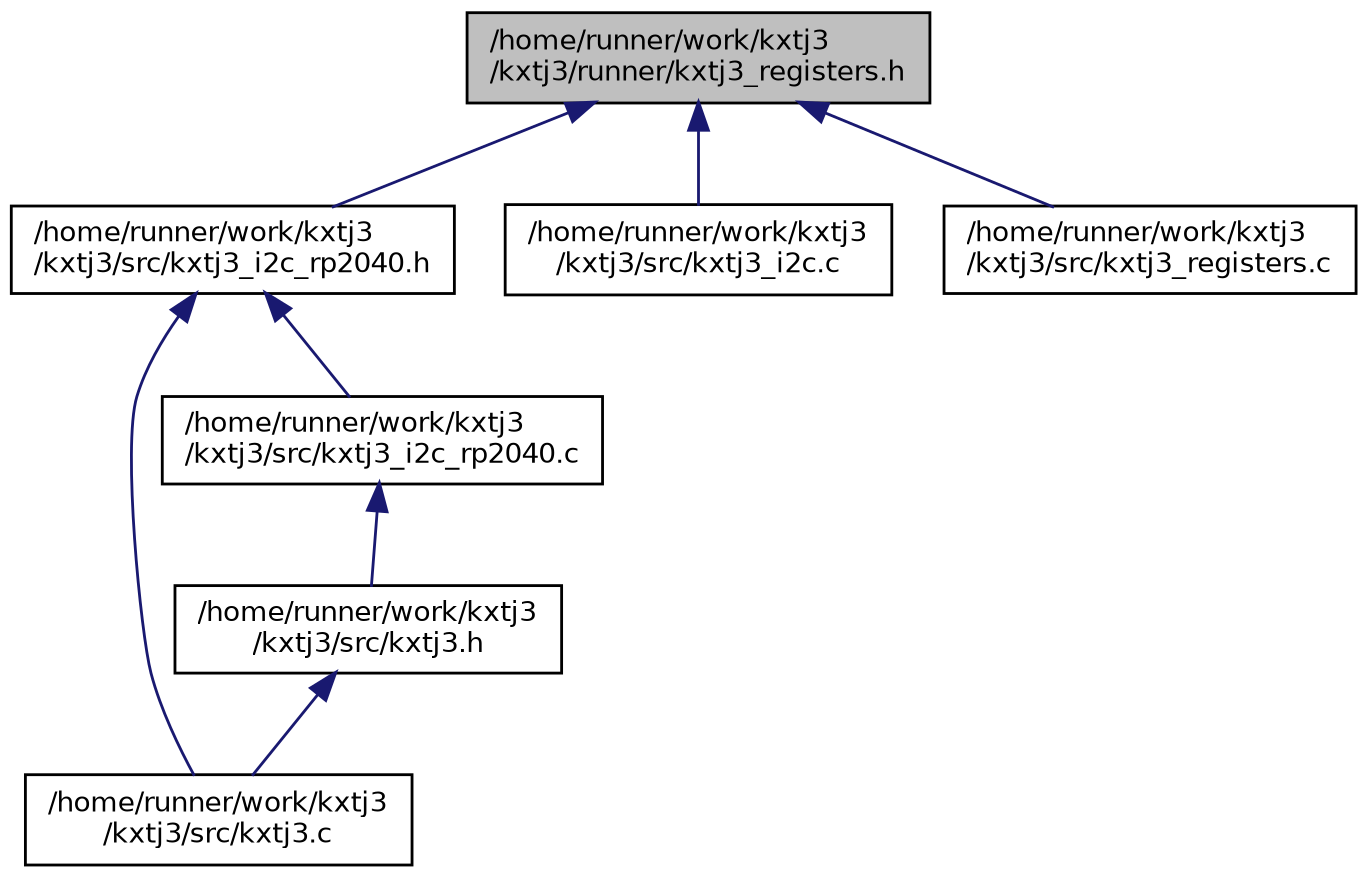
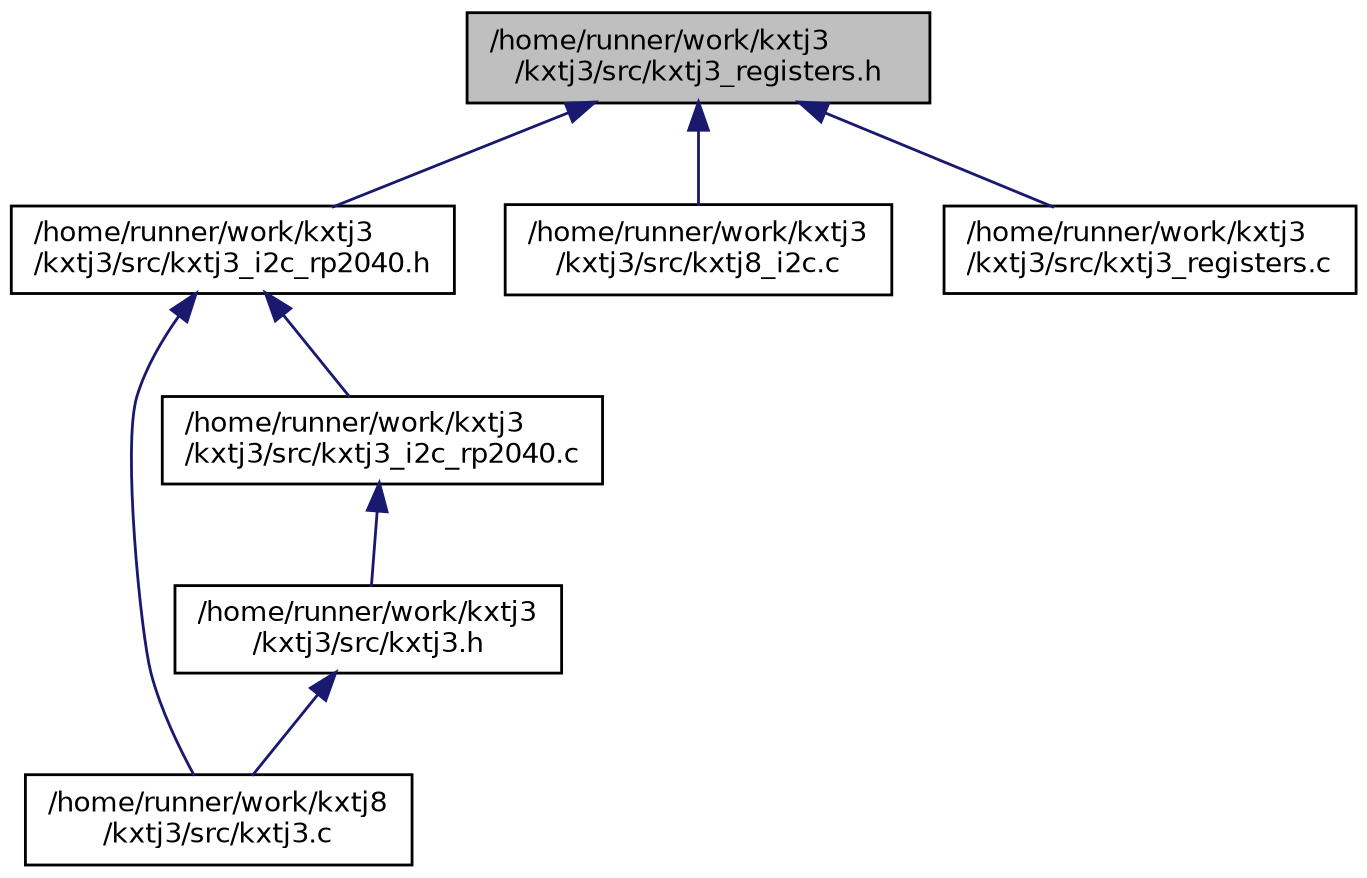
(698, 58) -> (698, 58)
(698, 250) -> (698, 250)
(219, 820) -> (219, 820)
